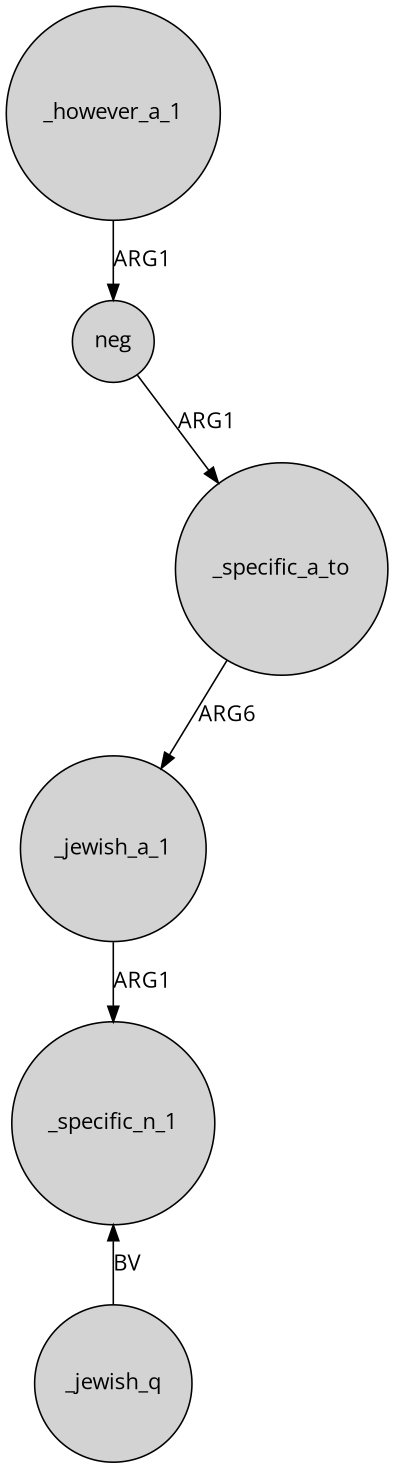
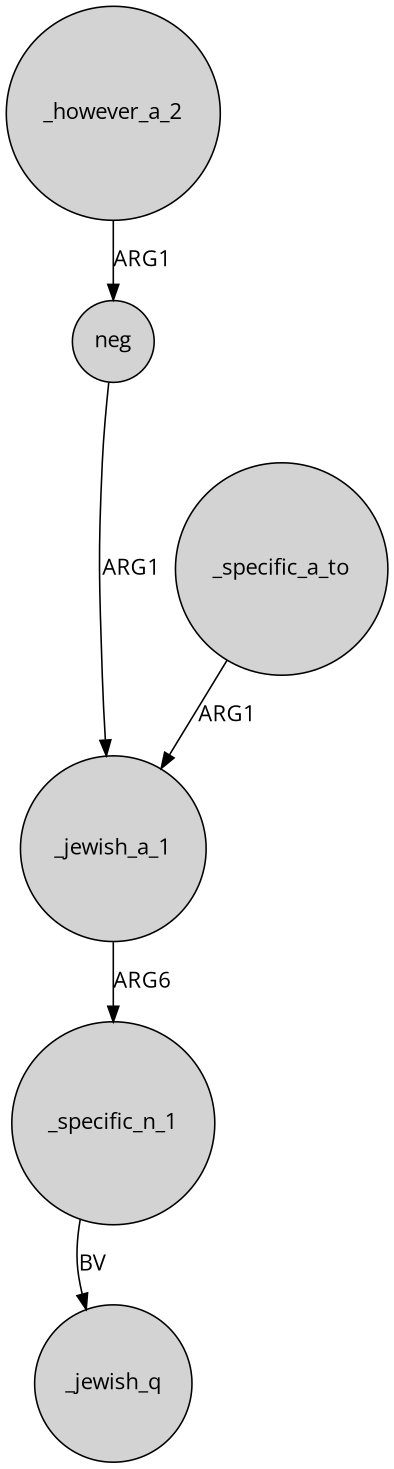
(113, 113) -> (113, 113)
(173, 423) -> (100, 561)
(227, 715) -> (227, 715)
(142, 982) -> (142, 982)
(113, 1273) -> (77, 1257)
